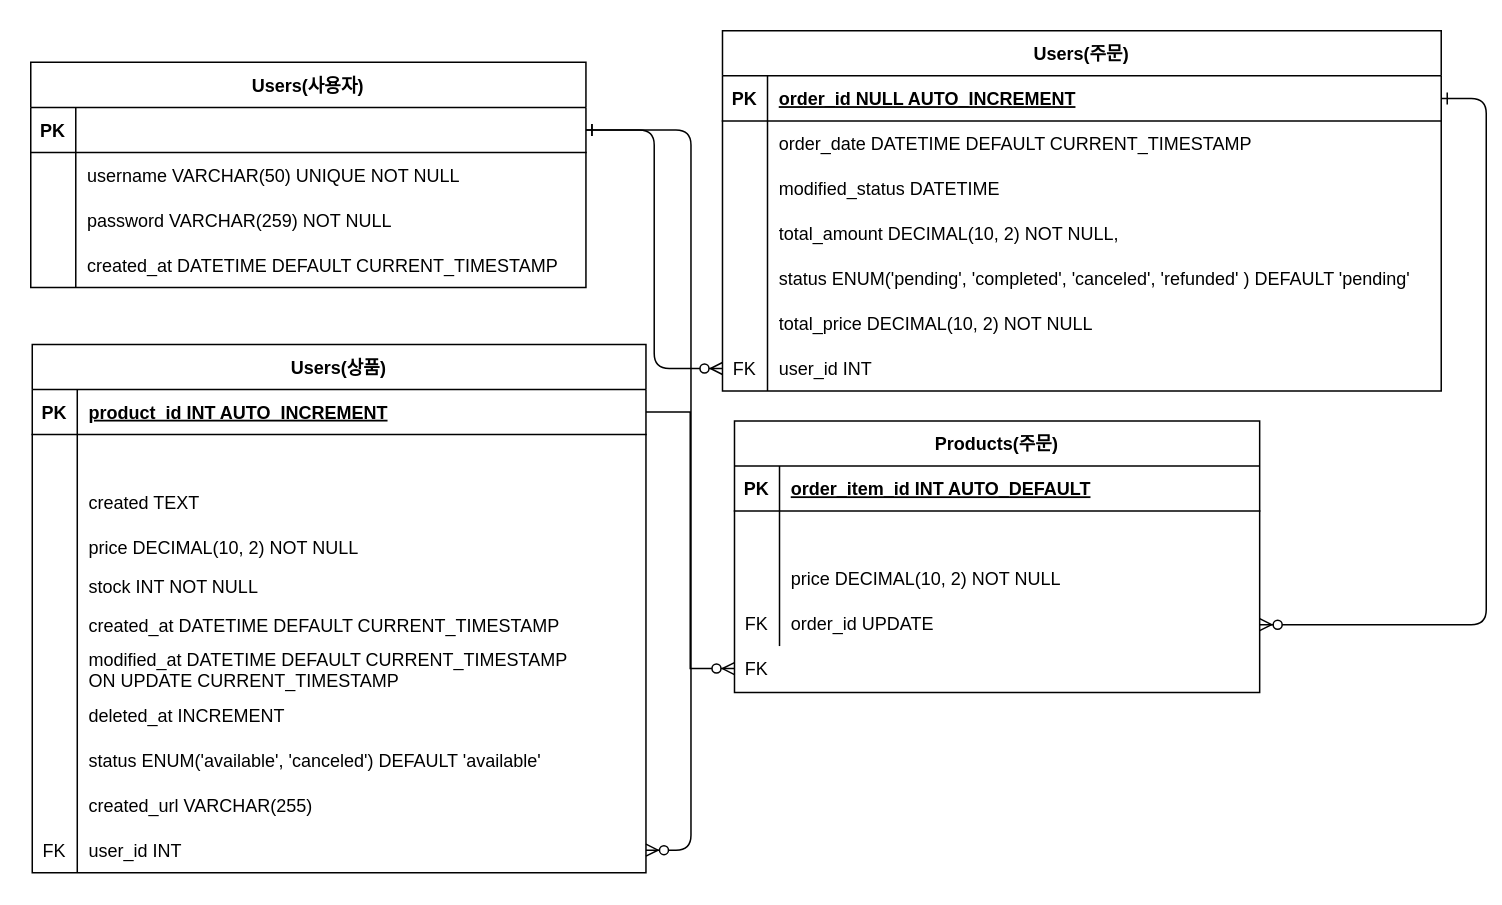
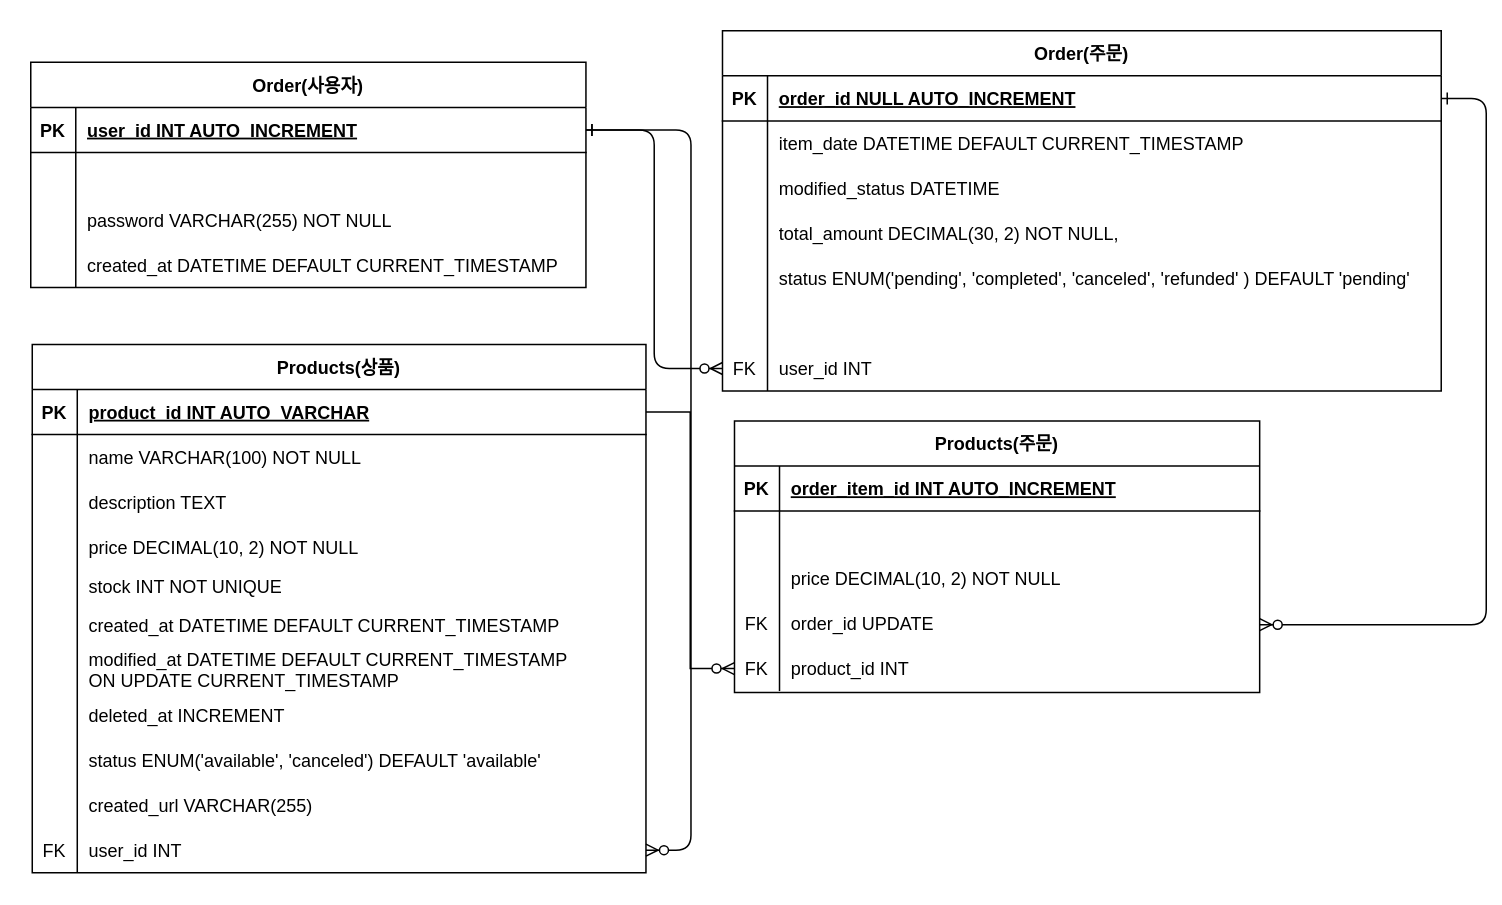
(1081, 54) -> (1081, 54)
(308, 86) -> (308, 86)
none -> (331, 130)
(998, 144) -> (991, 144)
(331, 175) -> none
(231, 221) -> (231, 221)
(949, 234) -> (949, 234)
(1104, 323) -> none
(338, 368) -> (338, 368)
(228, 413) -> (218, 413)
none -> (362, 457)
(932, 489) -> (942, 489)
(147, 503) -> (162, 503)
(172, 587) -> (182, 587)
none -> (1019, 668)
